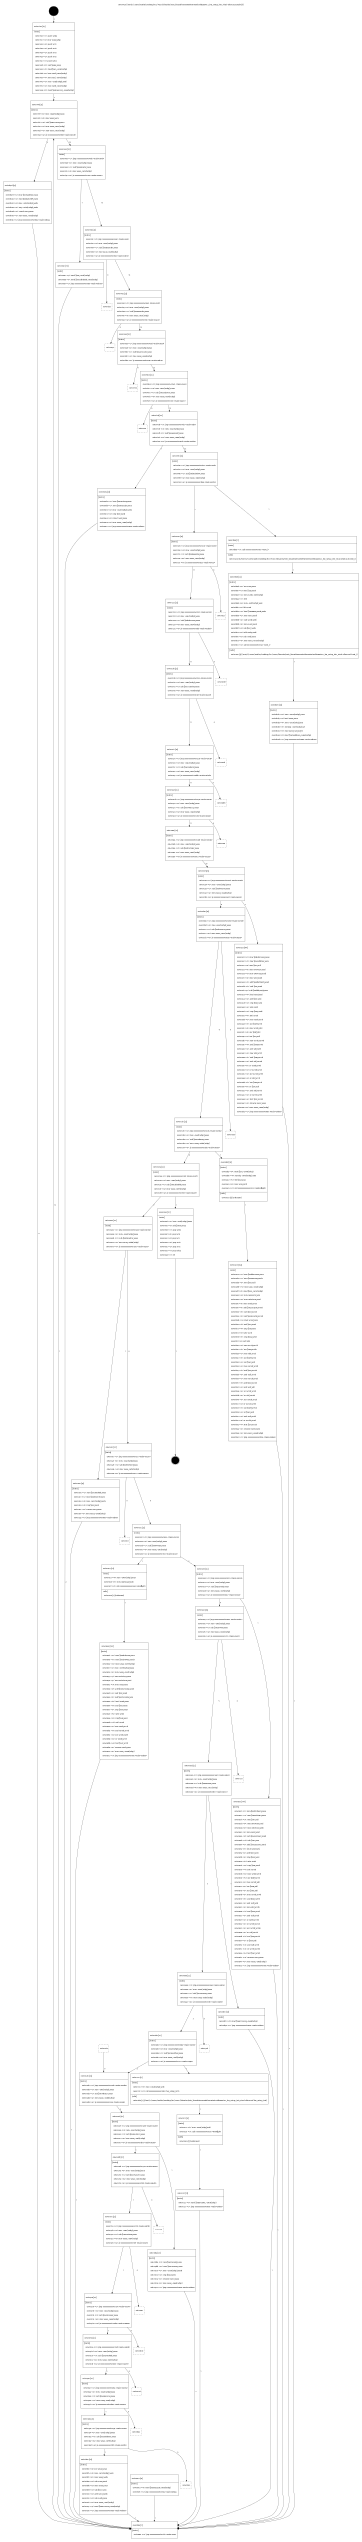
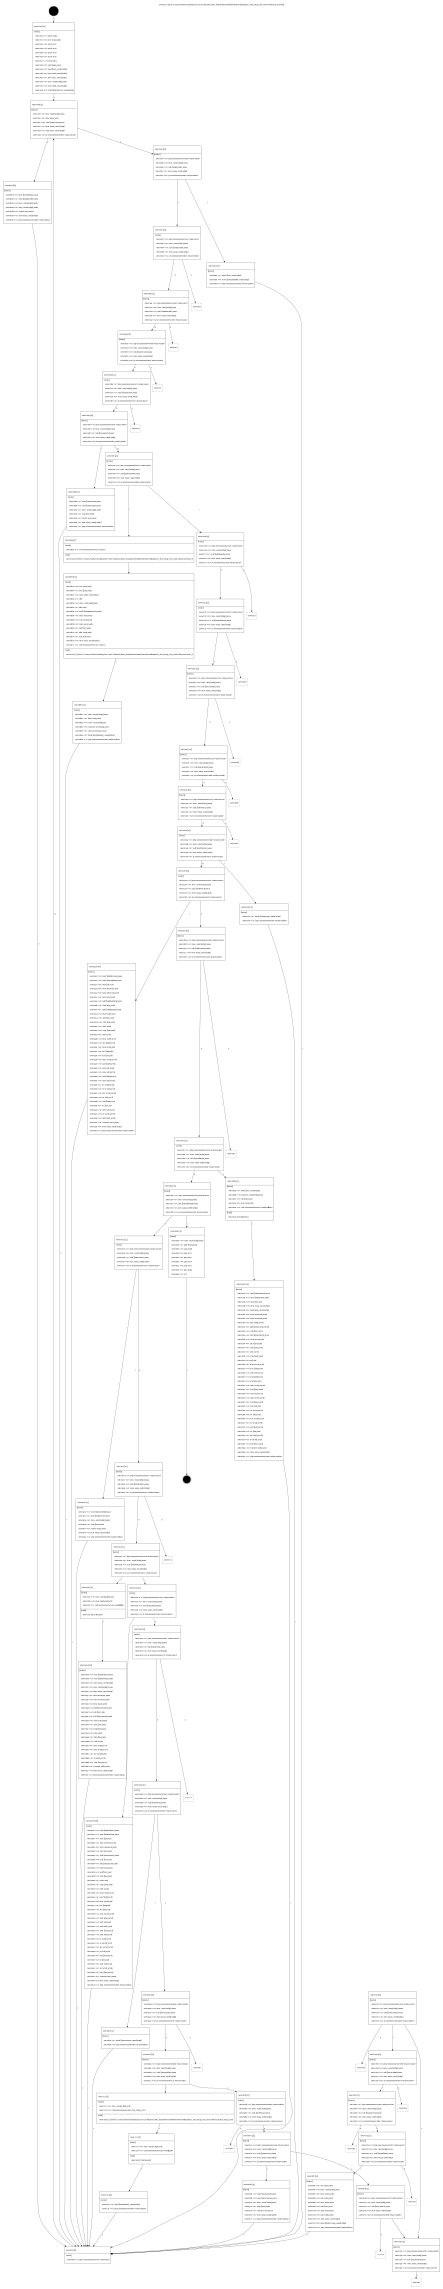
none -> (238, 881)
(104, 2062) -> (235, 2134)
(118, 2270) -> (421, 2129)
